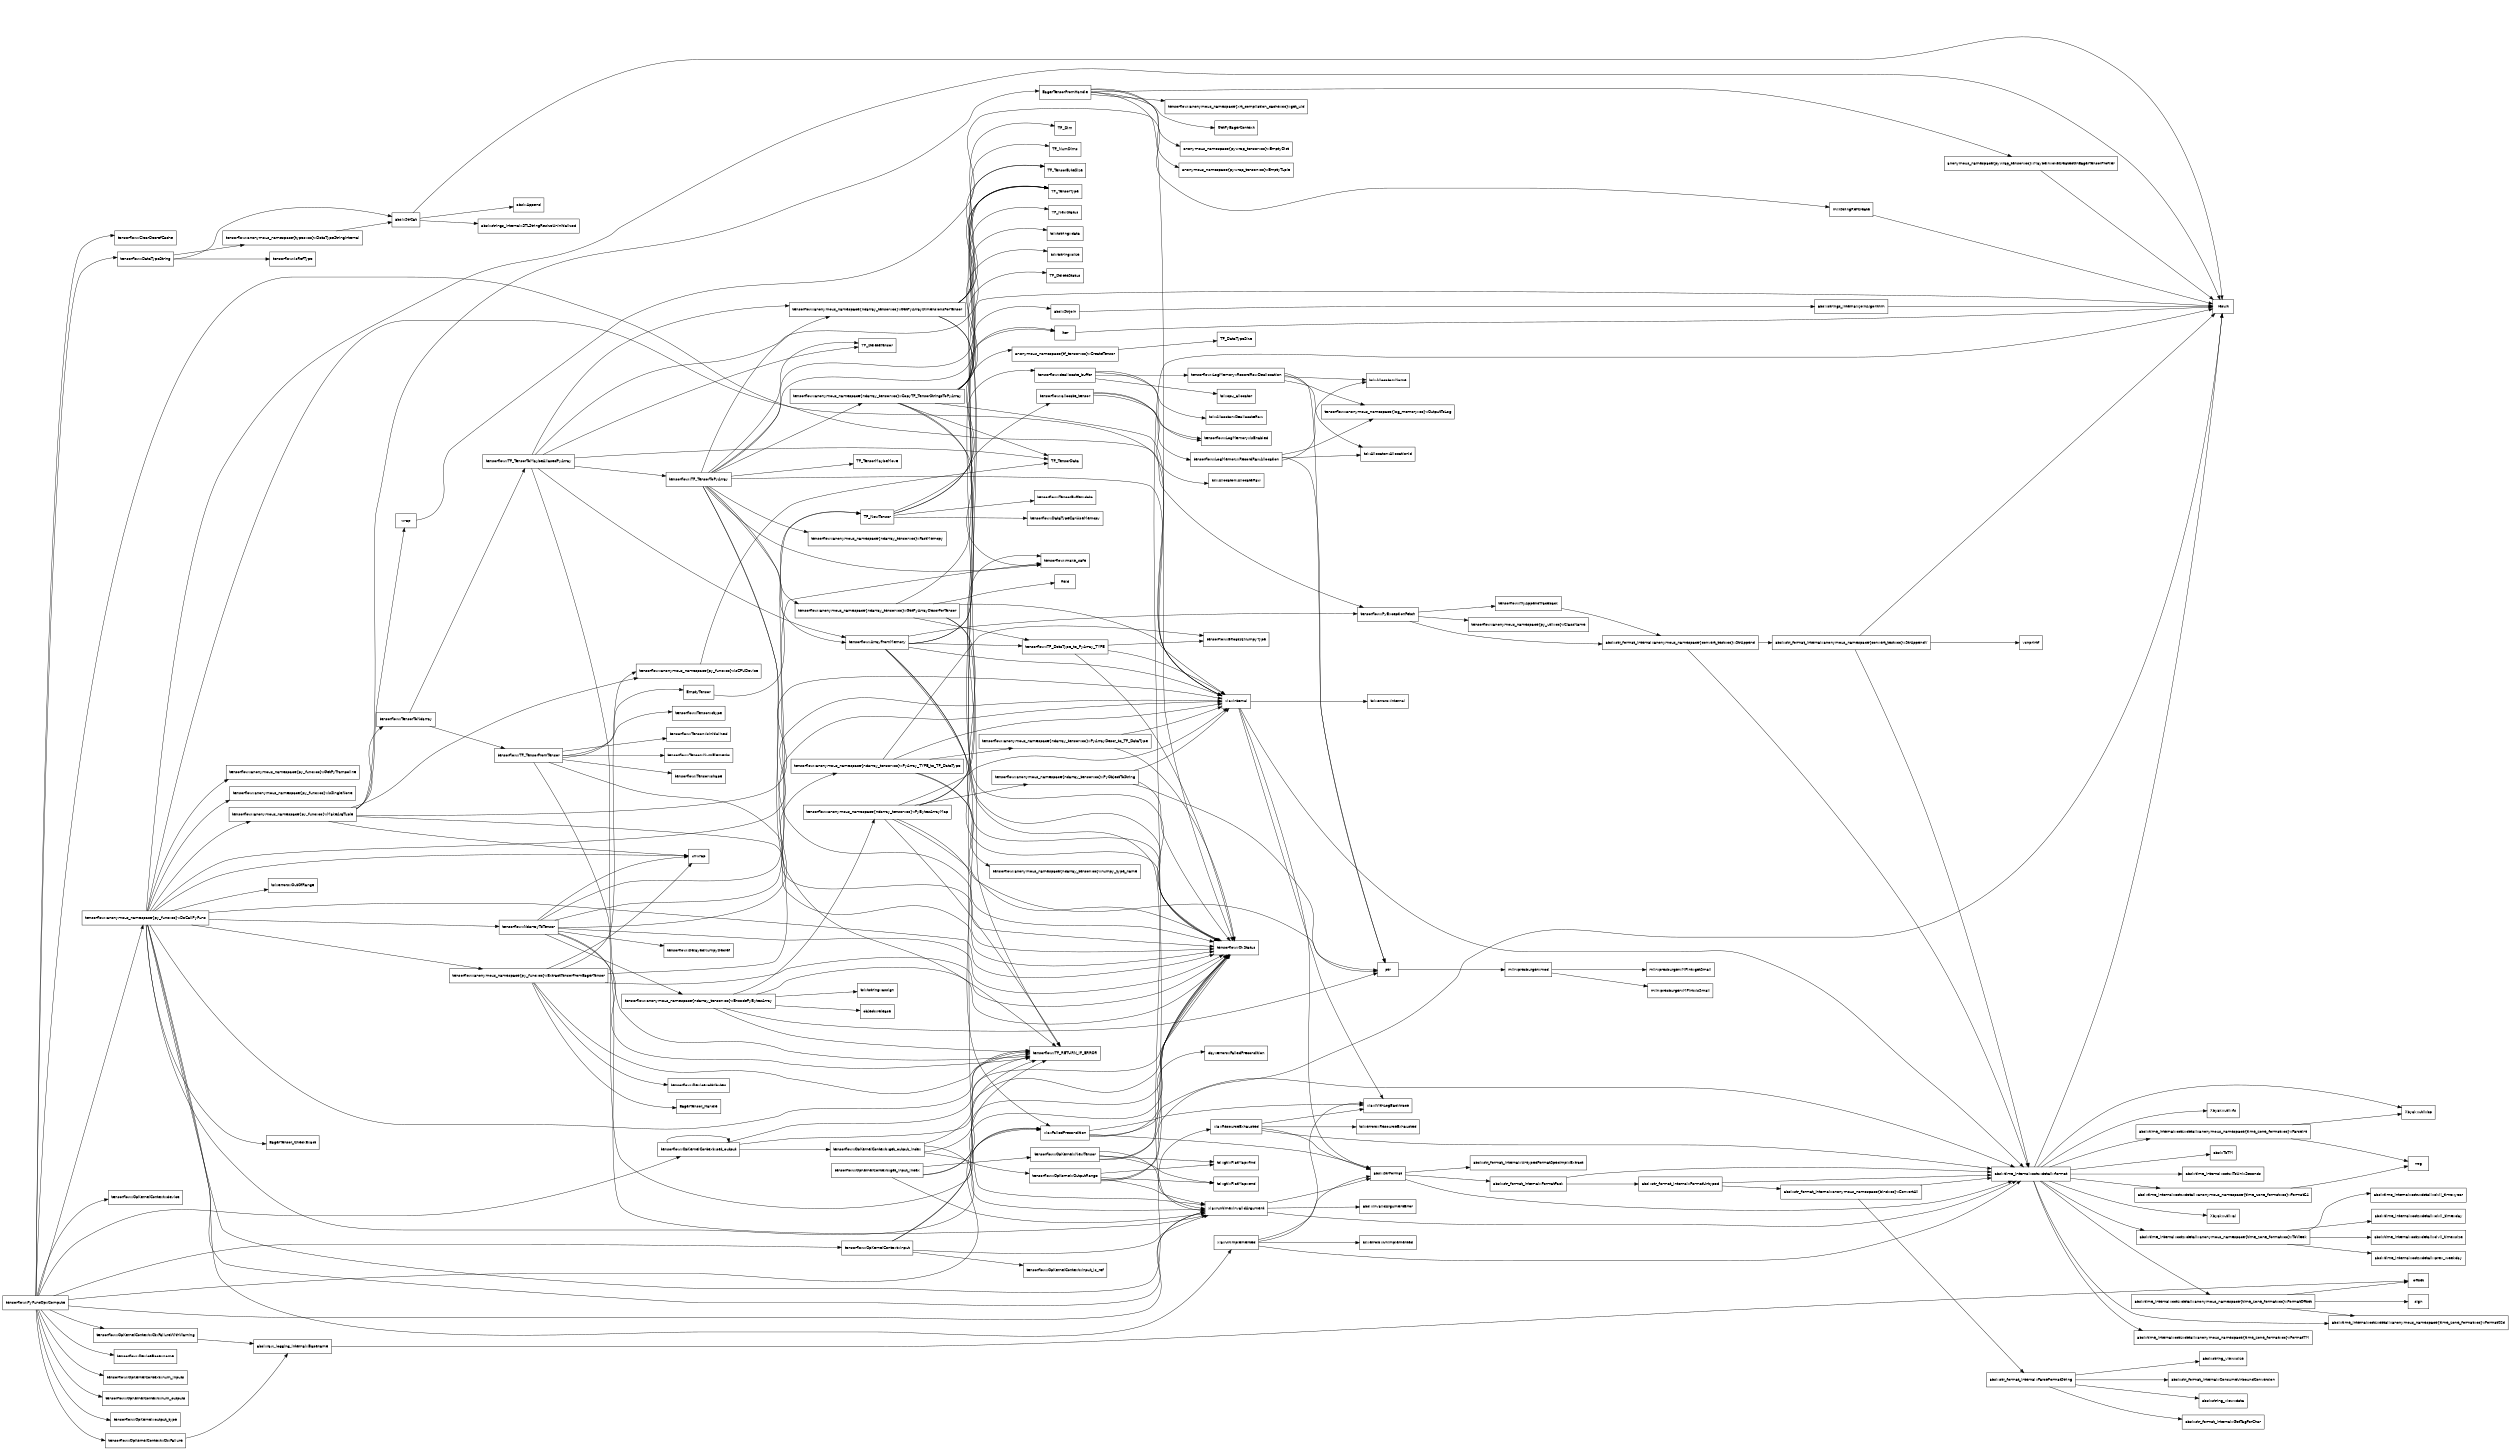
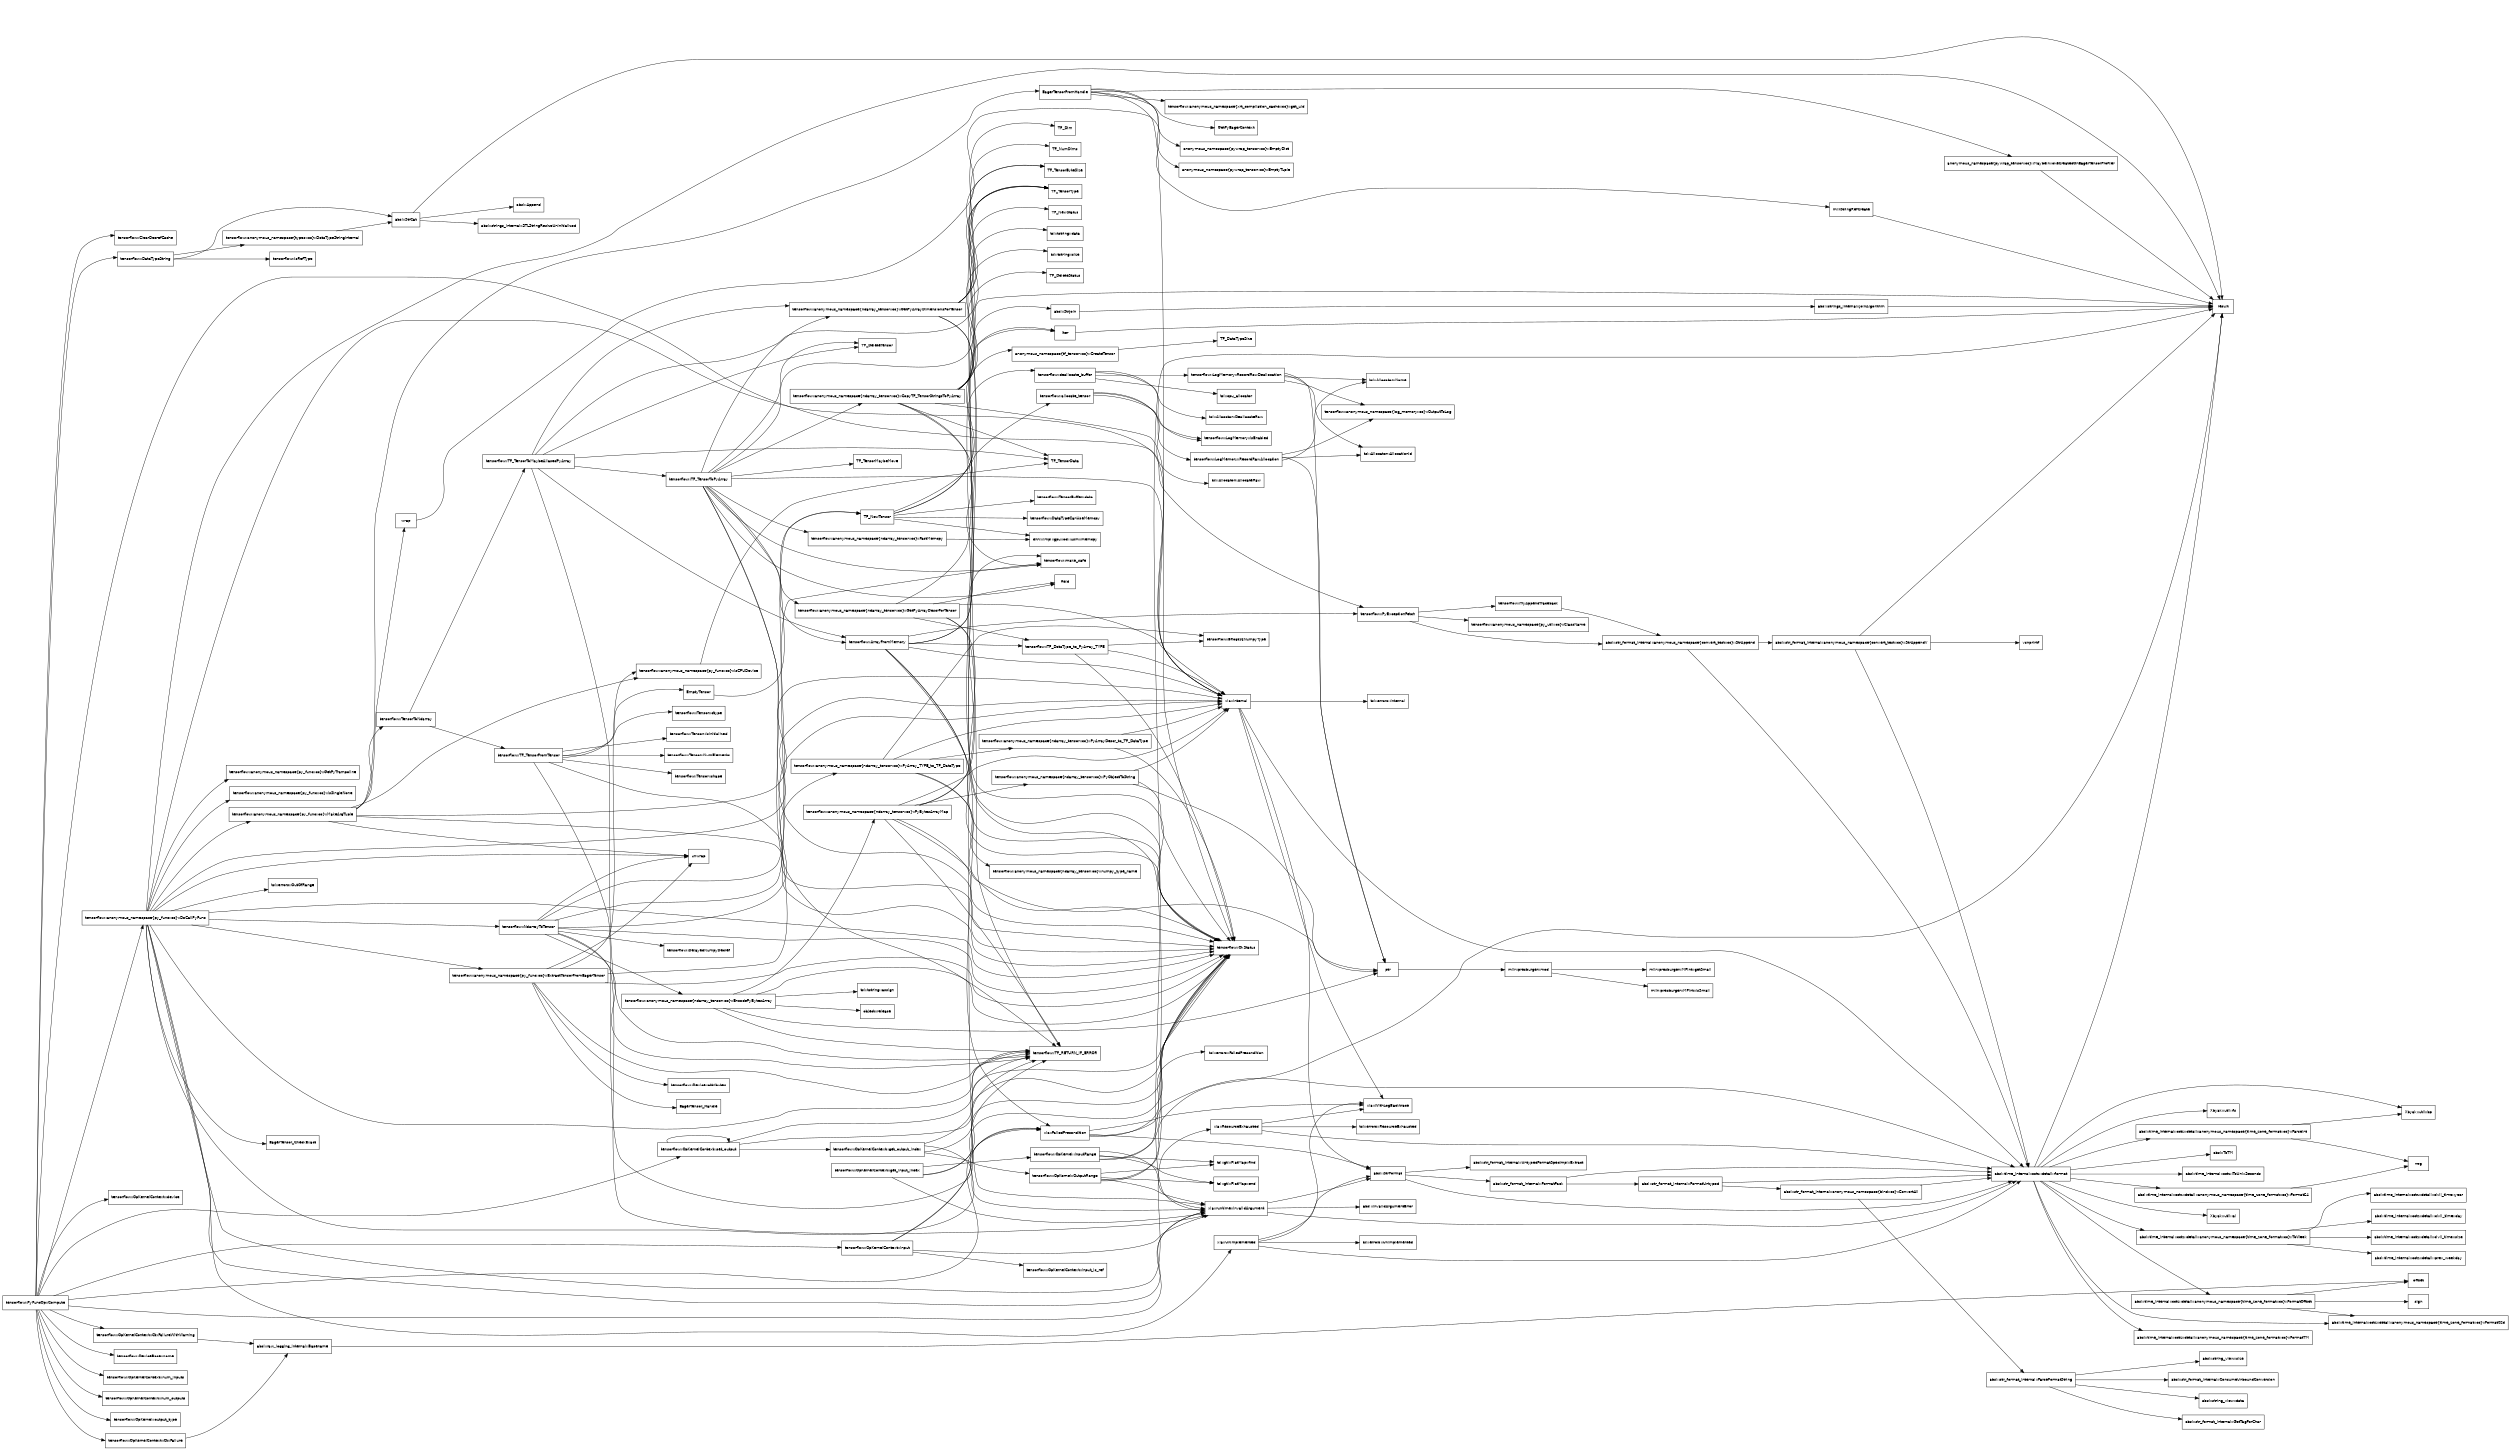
(937, 379) -> (857, 592)
none -> (1065, 540)
(1236, 1053) -> (1236, 1053)
(1315, 1145) -> none
(1065, 1154) -> (1065, 1154)
